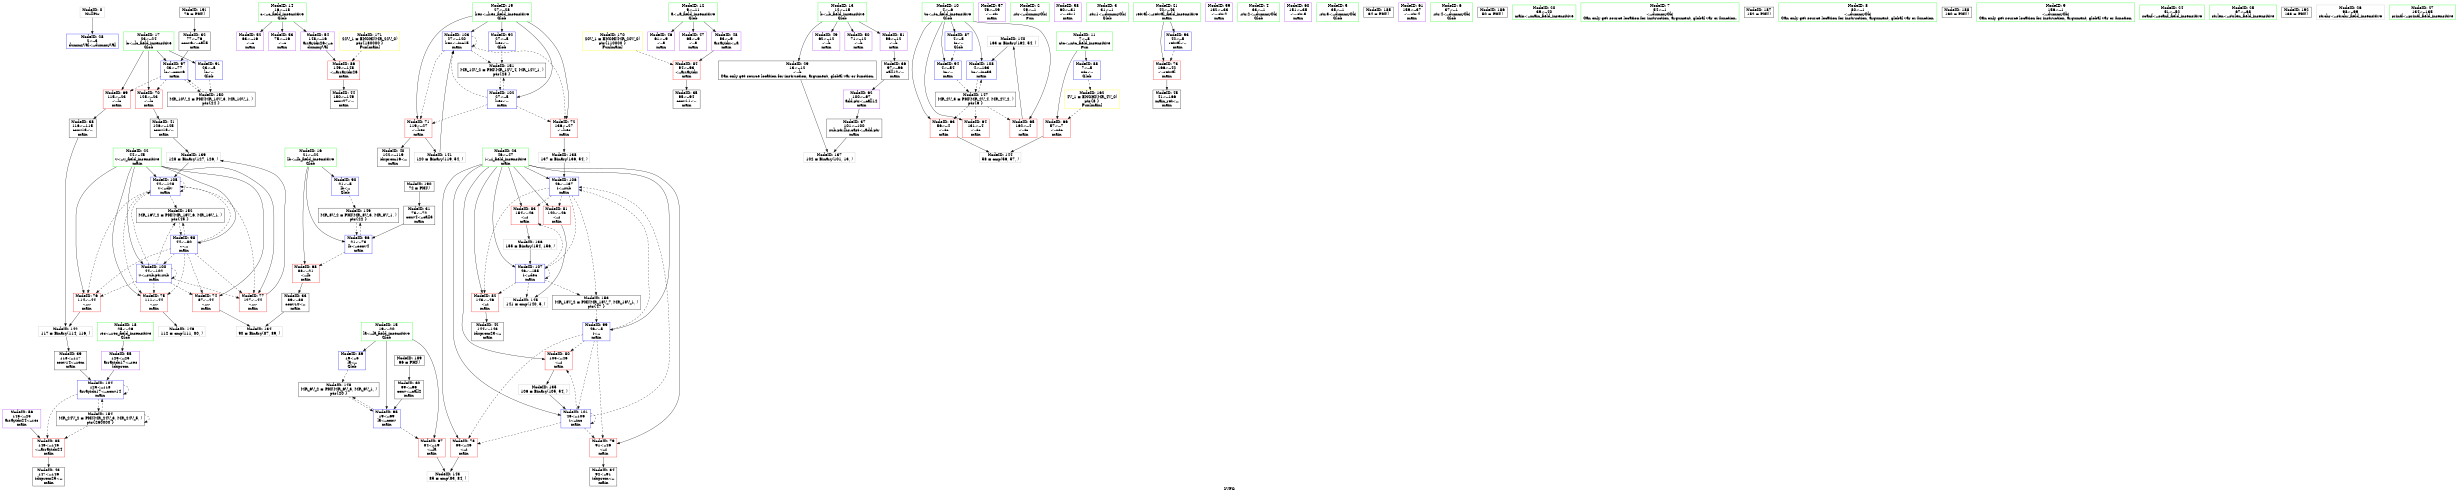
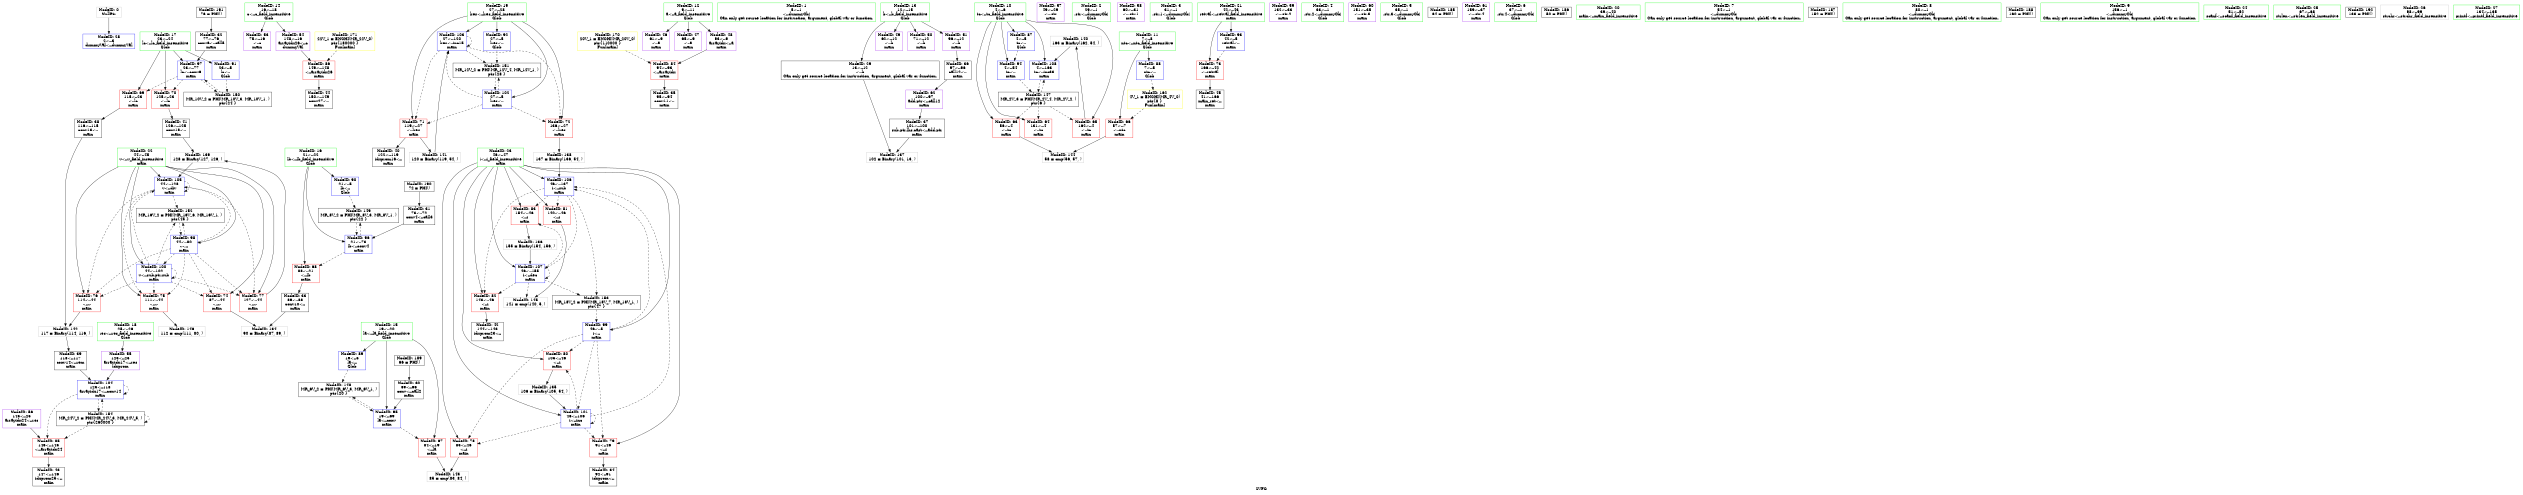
none -> (797, 12)
(1030, 18) -> (1091, 18)
(250, 41) -> none
(1085, 47) -> (1147, 47)
